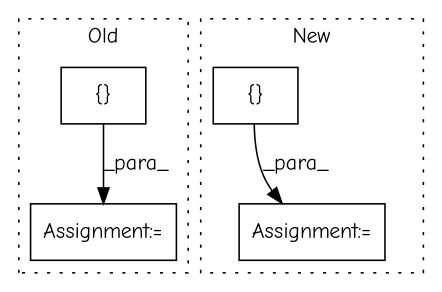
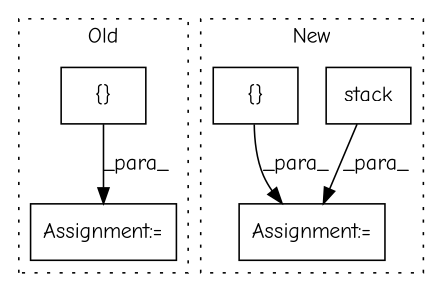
none -> (368, 96)
